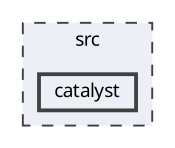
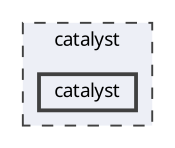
(88, 41) -> (88, 41)
